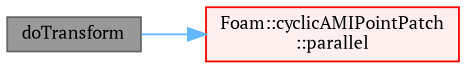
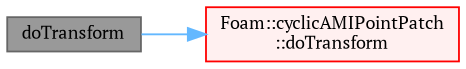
(332, 34) -> (332, 34)
